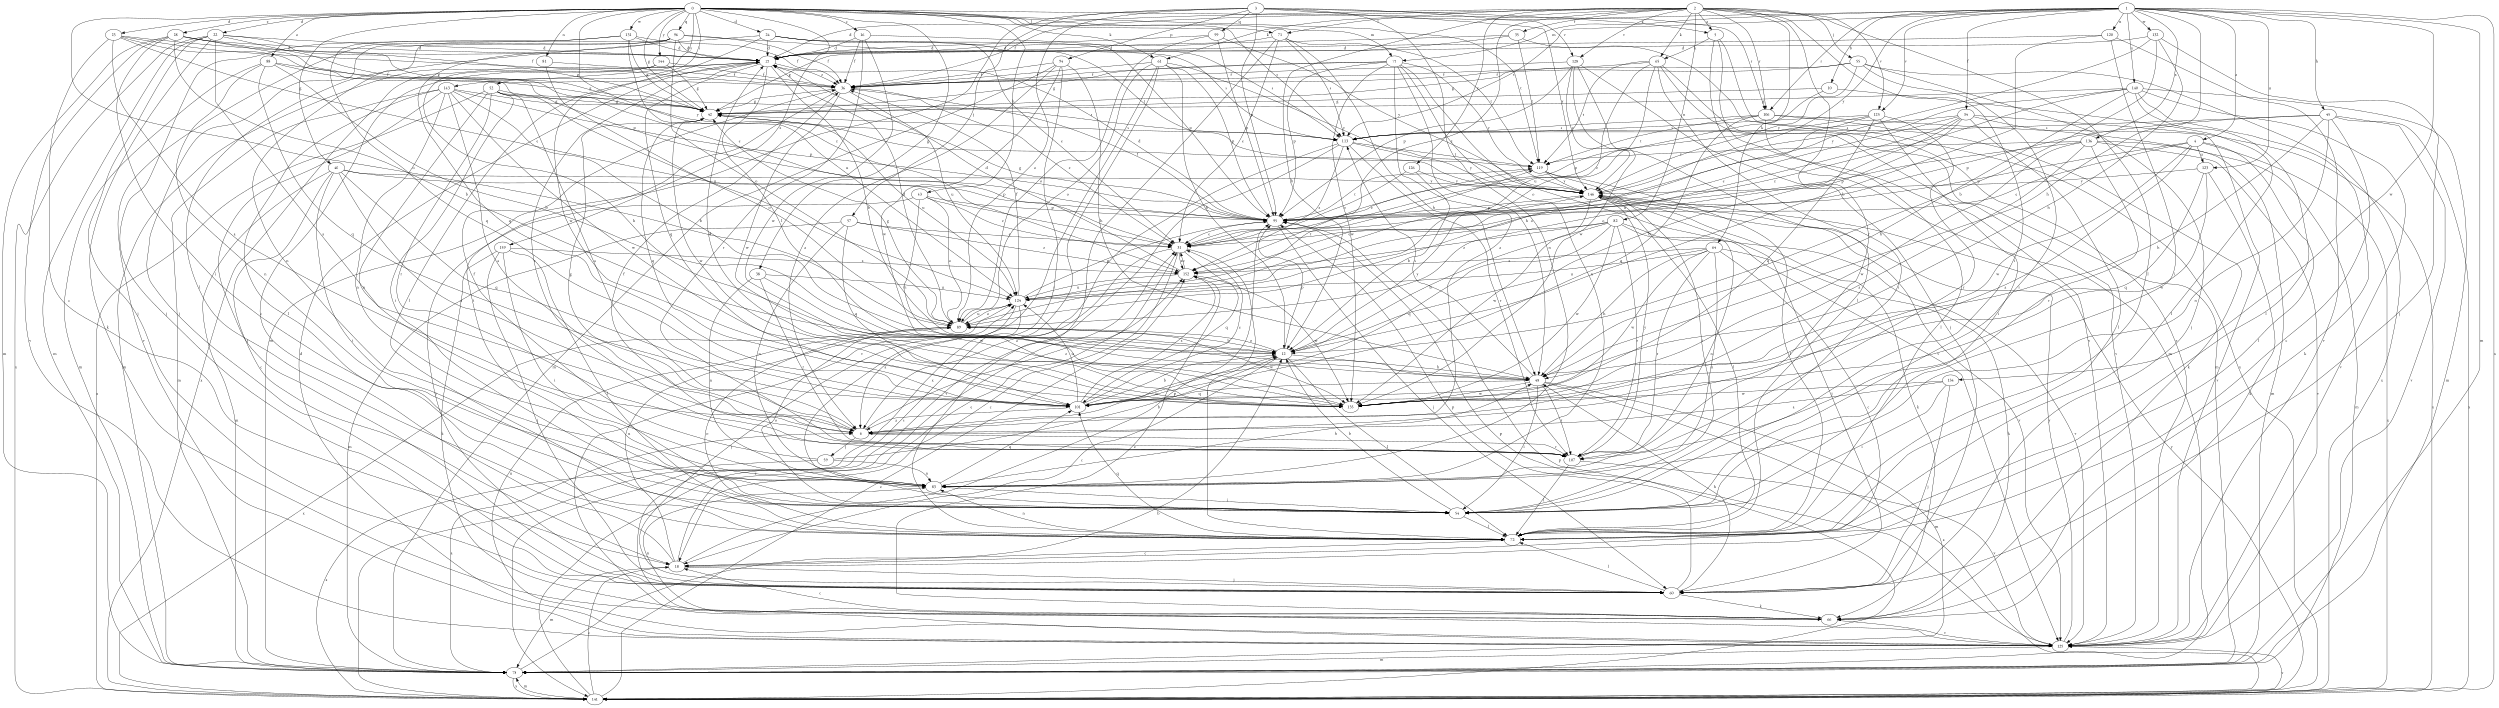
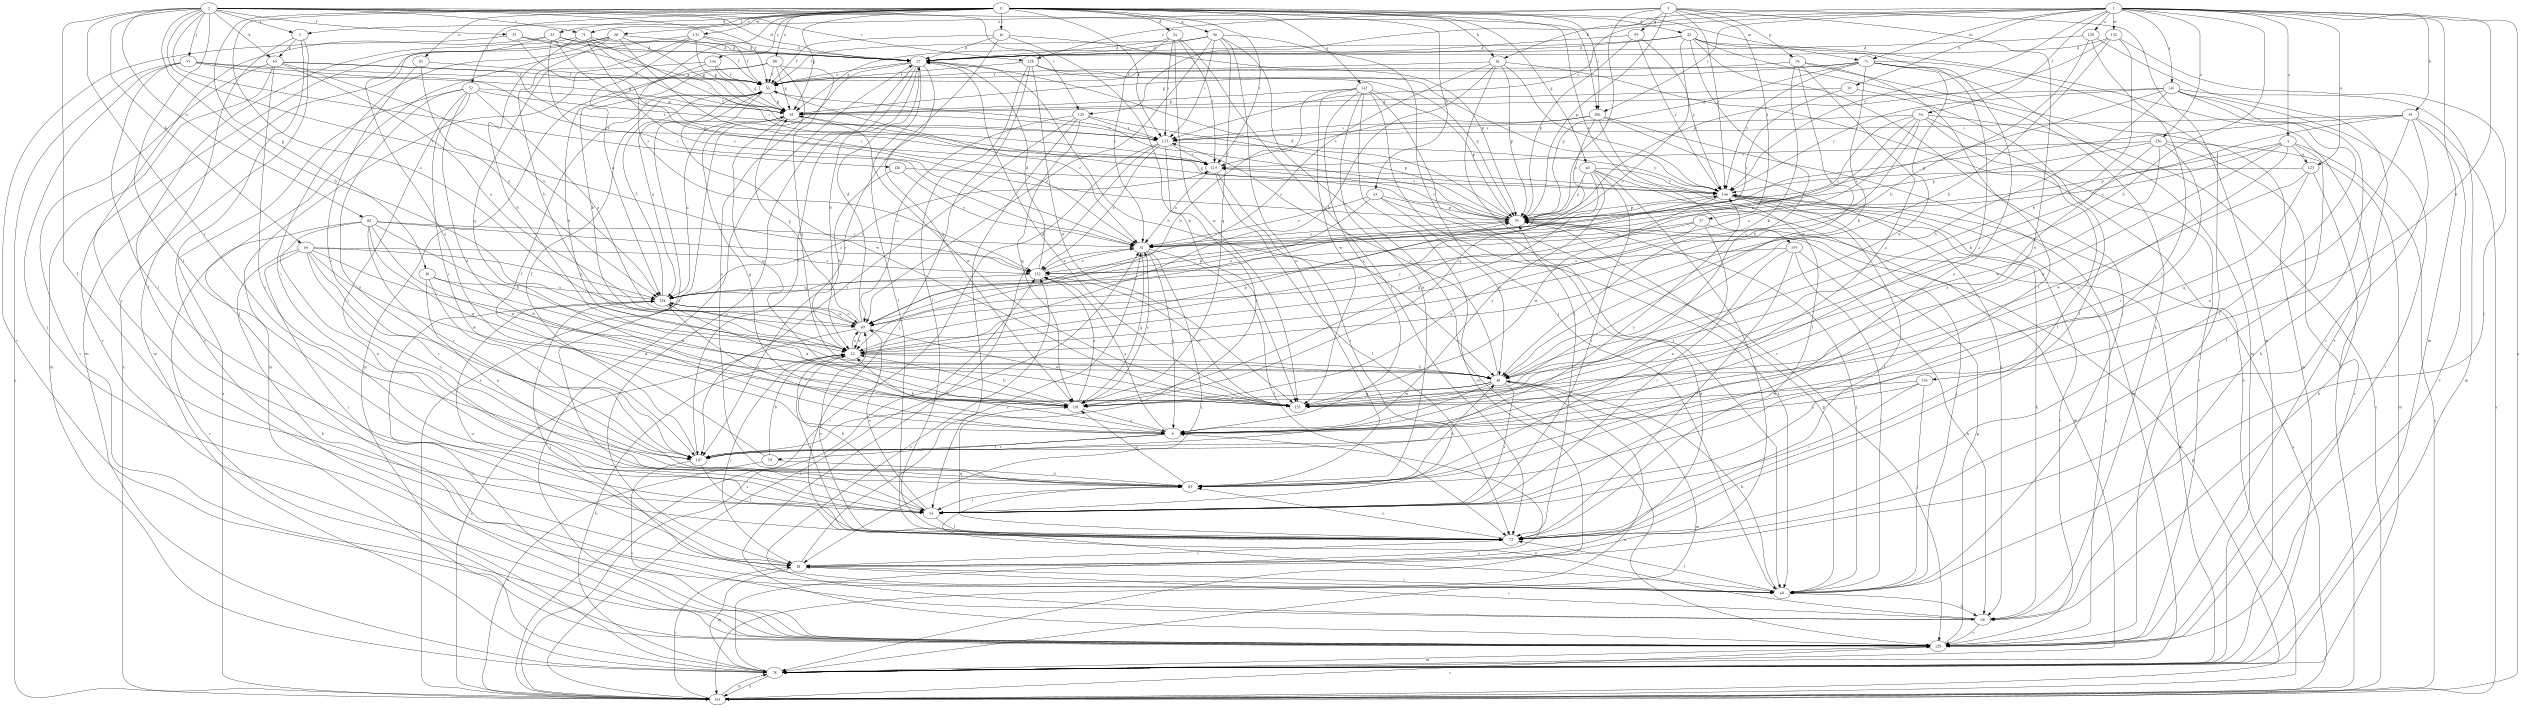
(782, 221) -> (1169, 221)
(286, 256) -> (706, 325)
none -> (385, 328)
